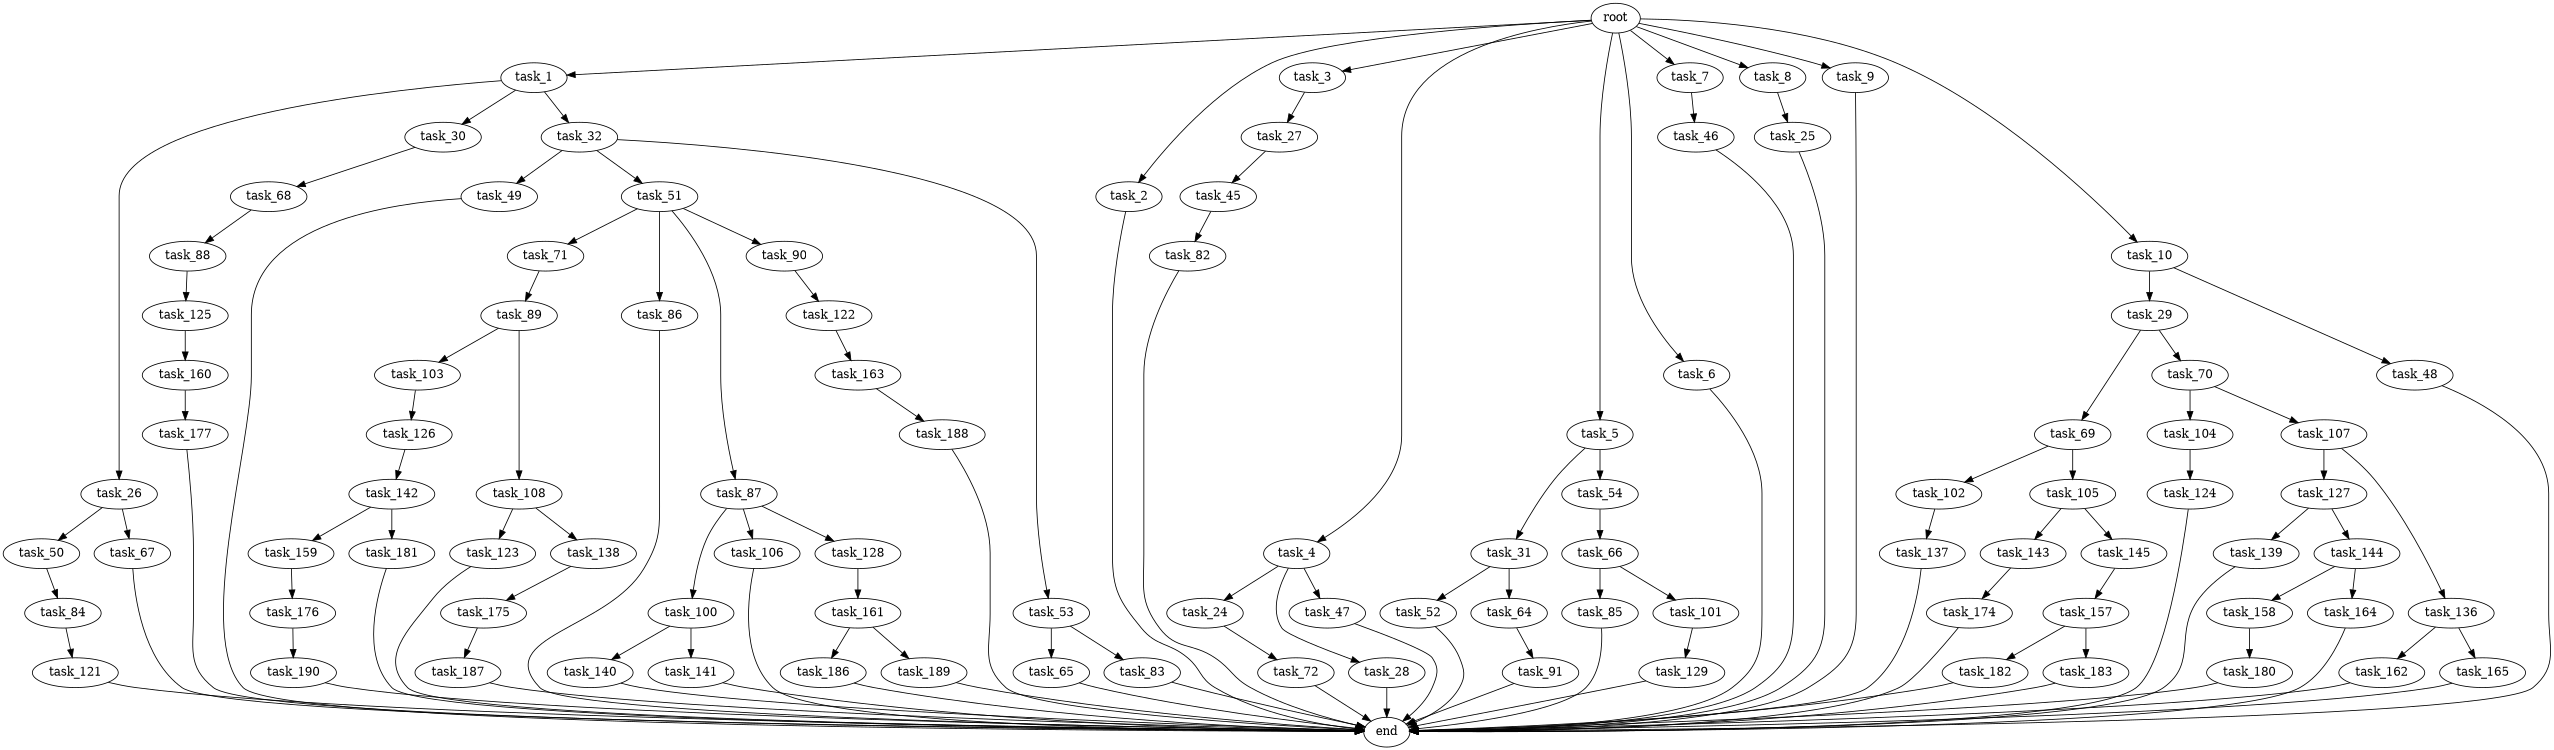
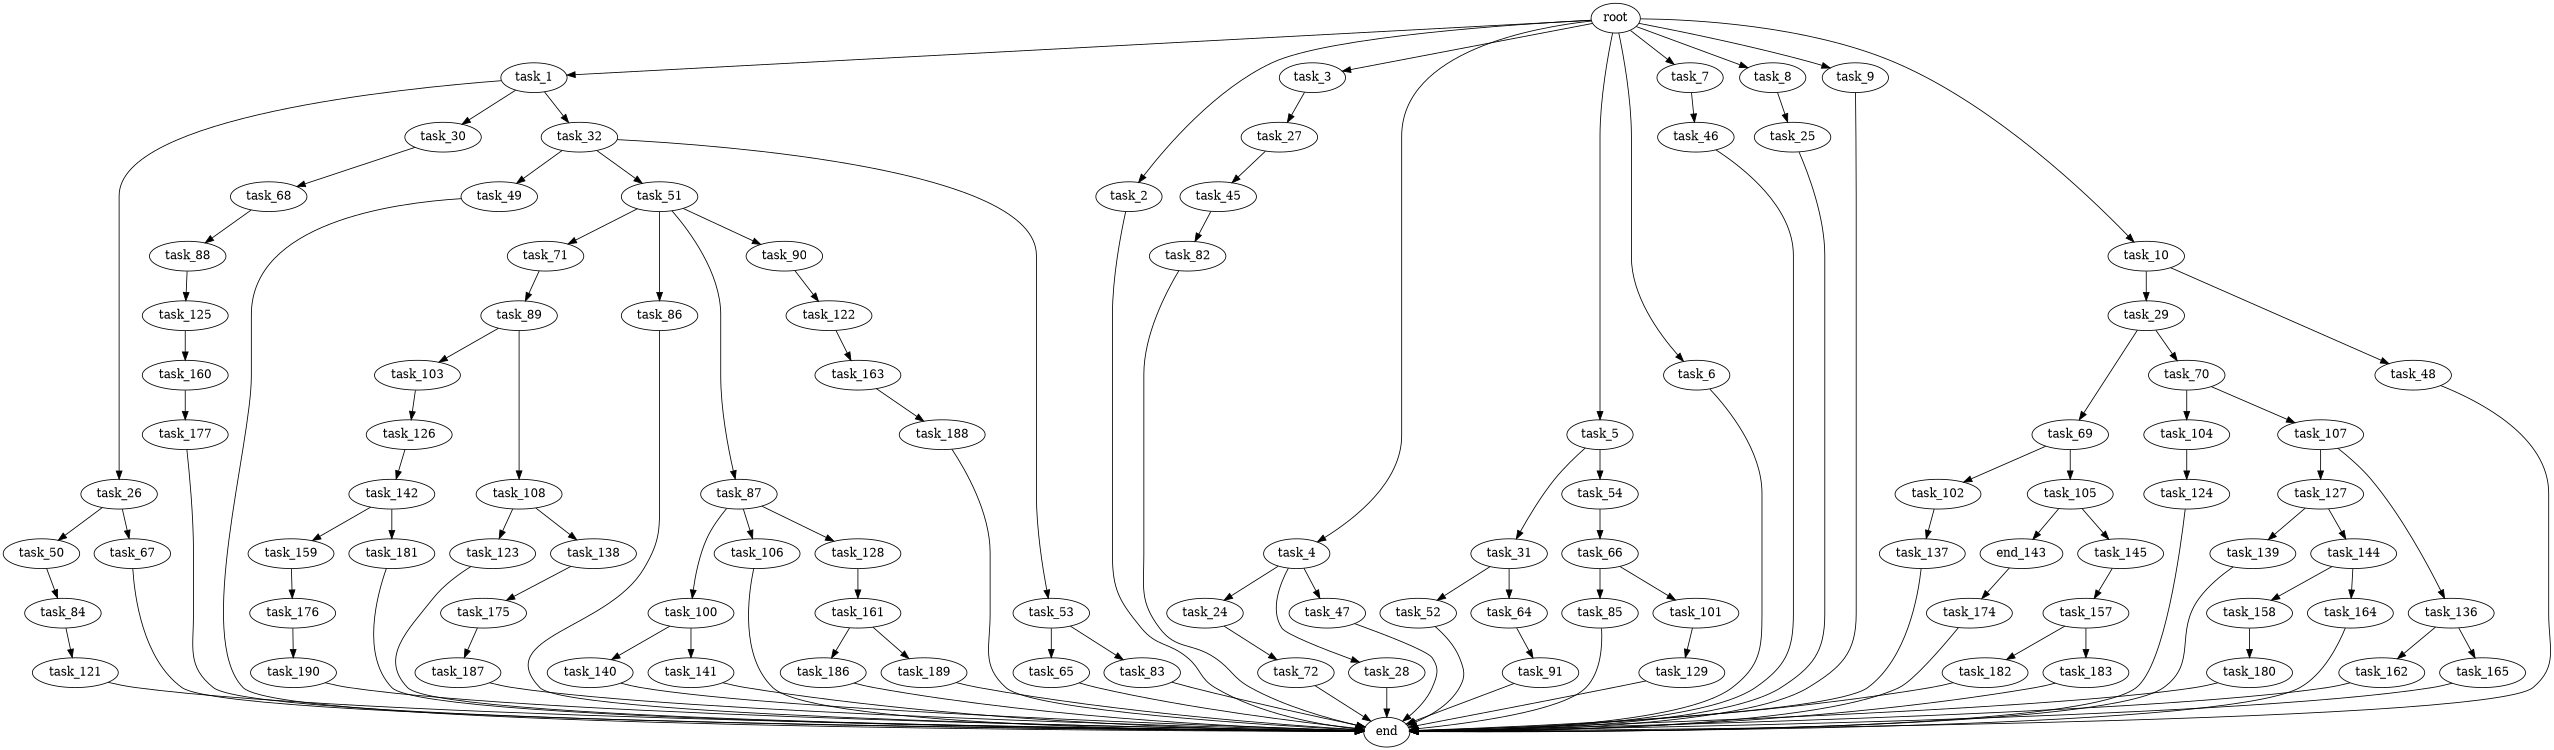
(2023, 554) -> (2021, 554)
